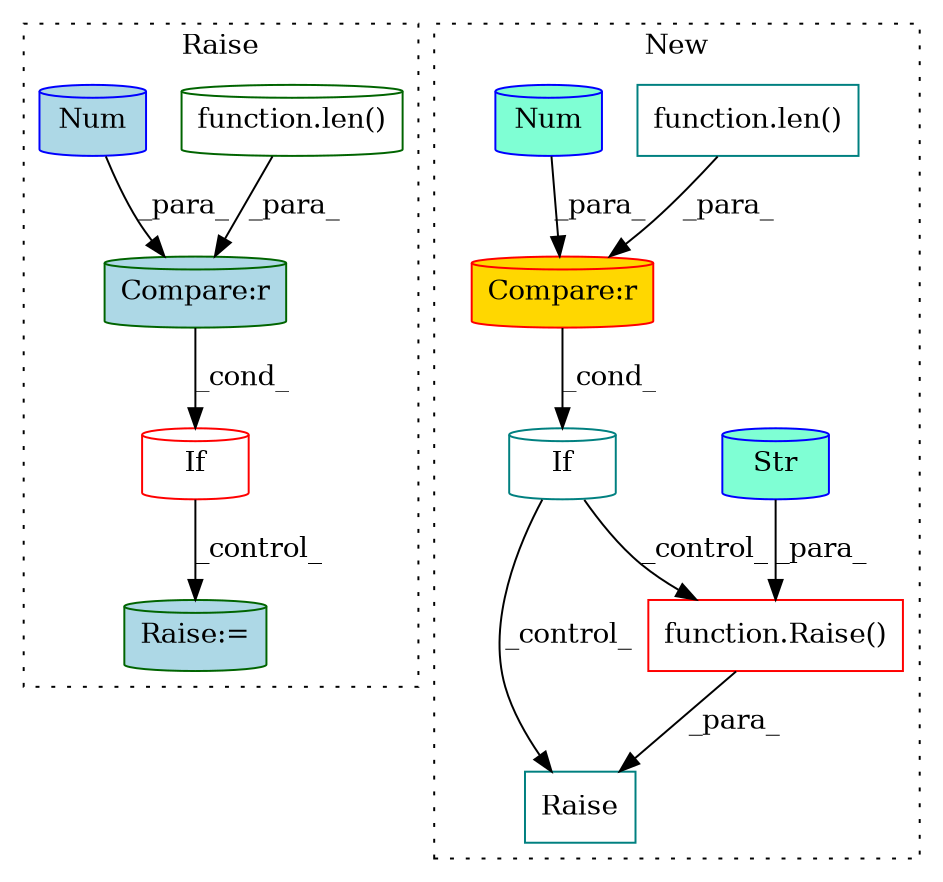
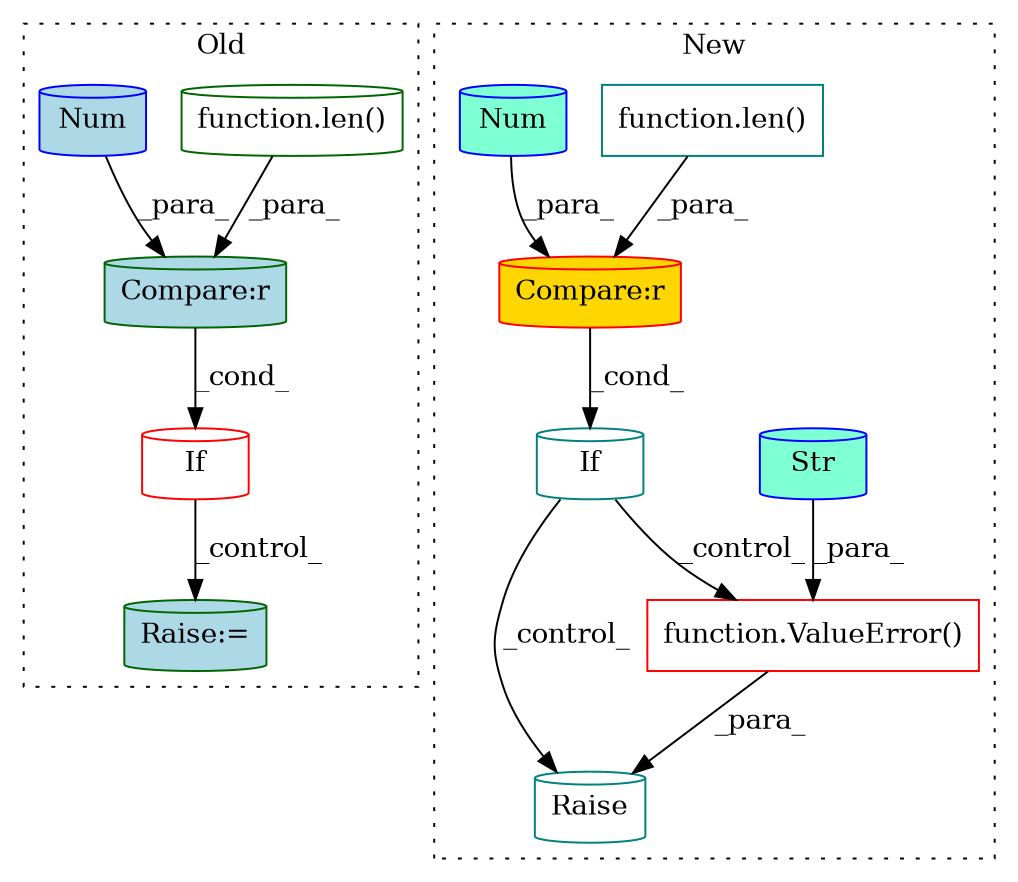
(221, 46) -> (221, 46)
(776, 636) -> (813, 636)
(580, 807) -> (590, 807)
